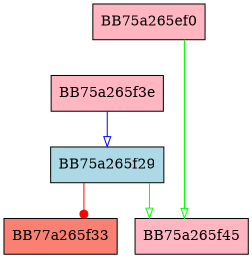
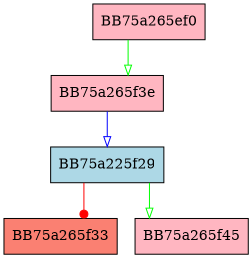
(184, 124) -> (128, 53)
(107, 165) -> (107, 165)
(61, 236) -> (61, 236)
